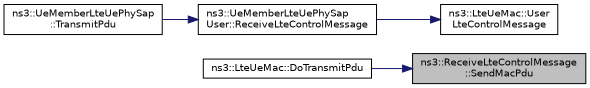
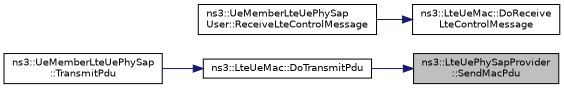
(175, 20) -> (178, 69)
(499, 20) -> (486, 20)
(499, 69) -> (486, 69)
